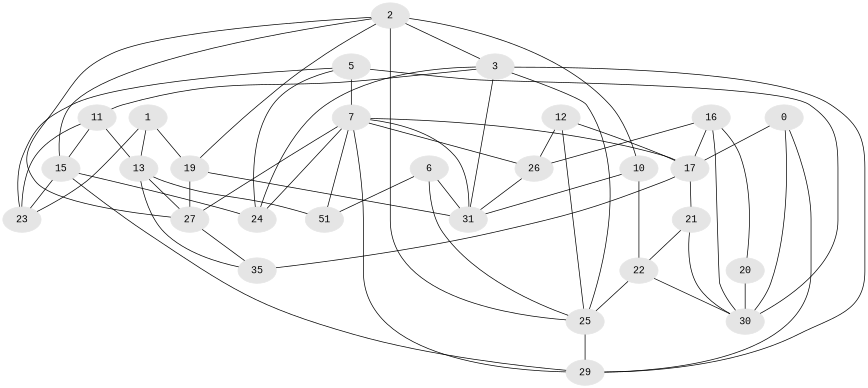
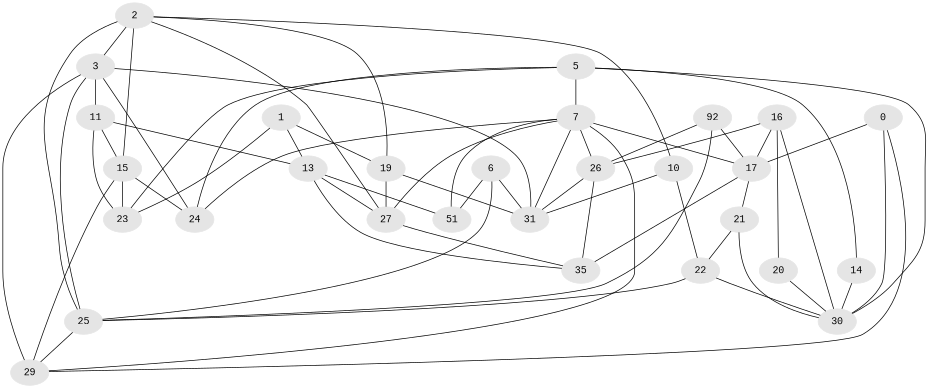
(561, 118) -> (713, 118)
none -> (588, 220)
none -> (856, 271)
